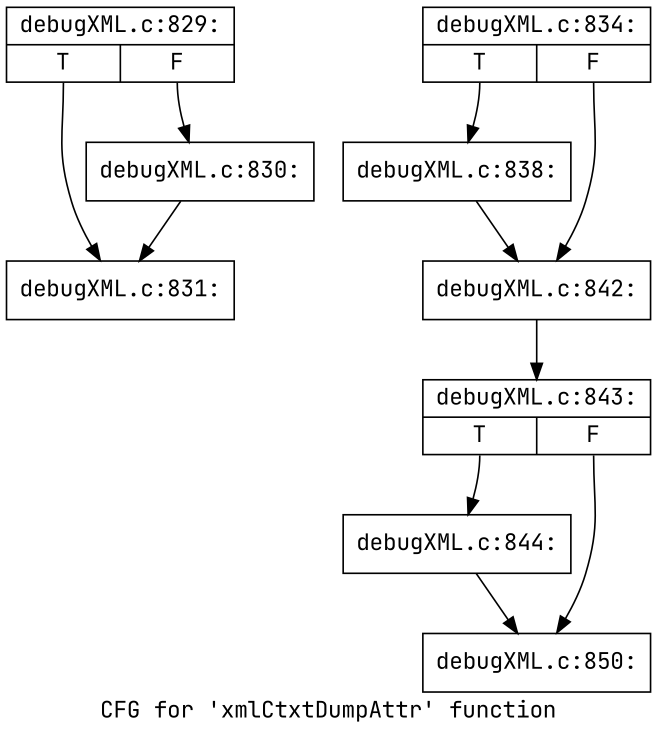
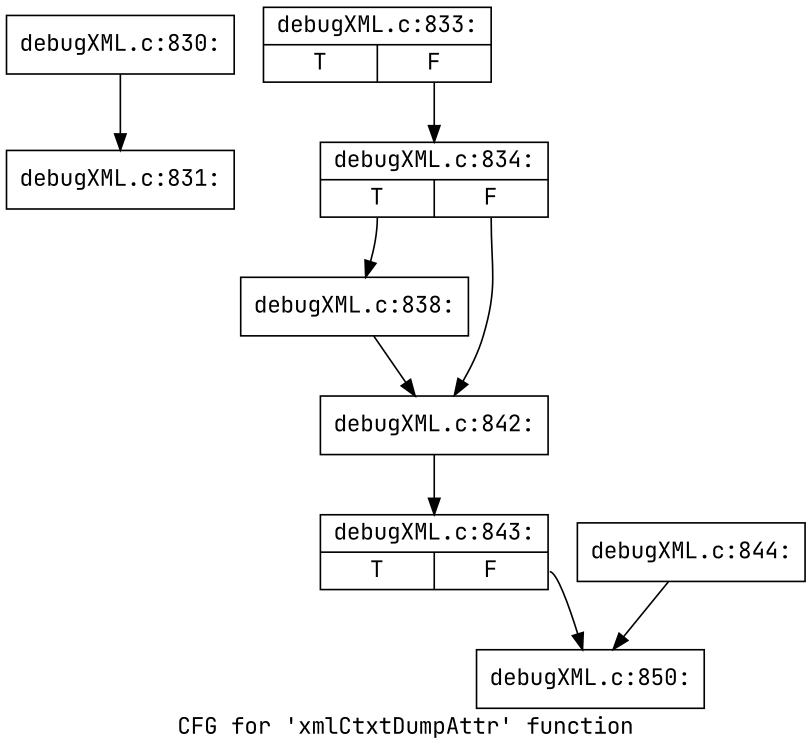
(120, 45) -> none
none -> (377, 45)
(478, 477) -> none
